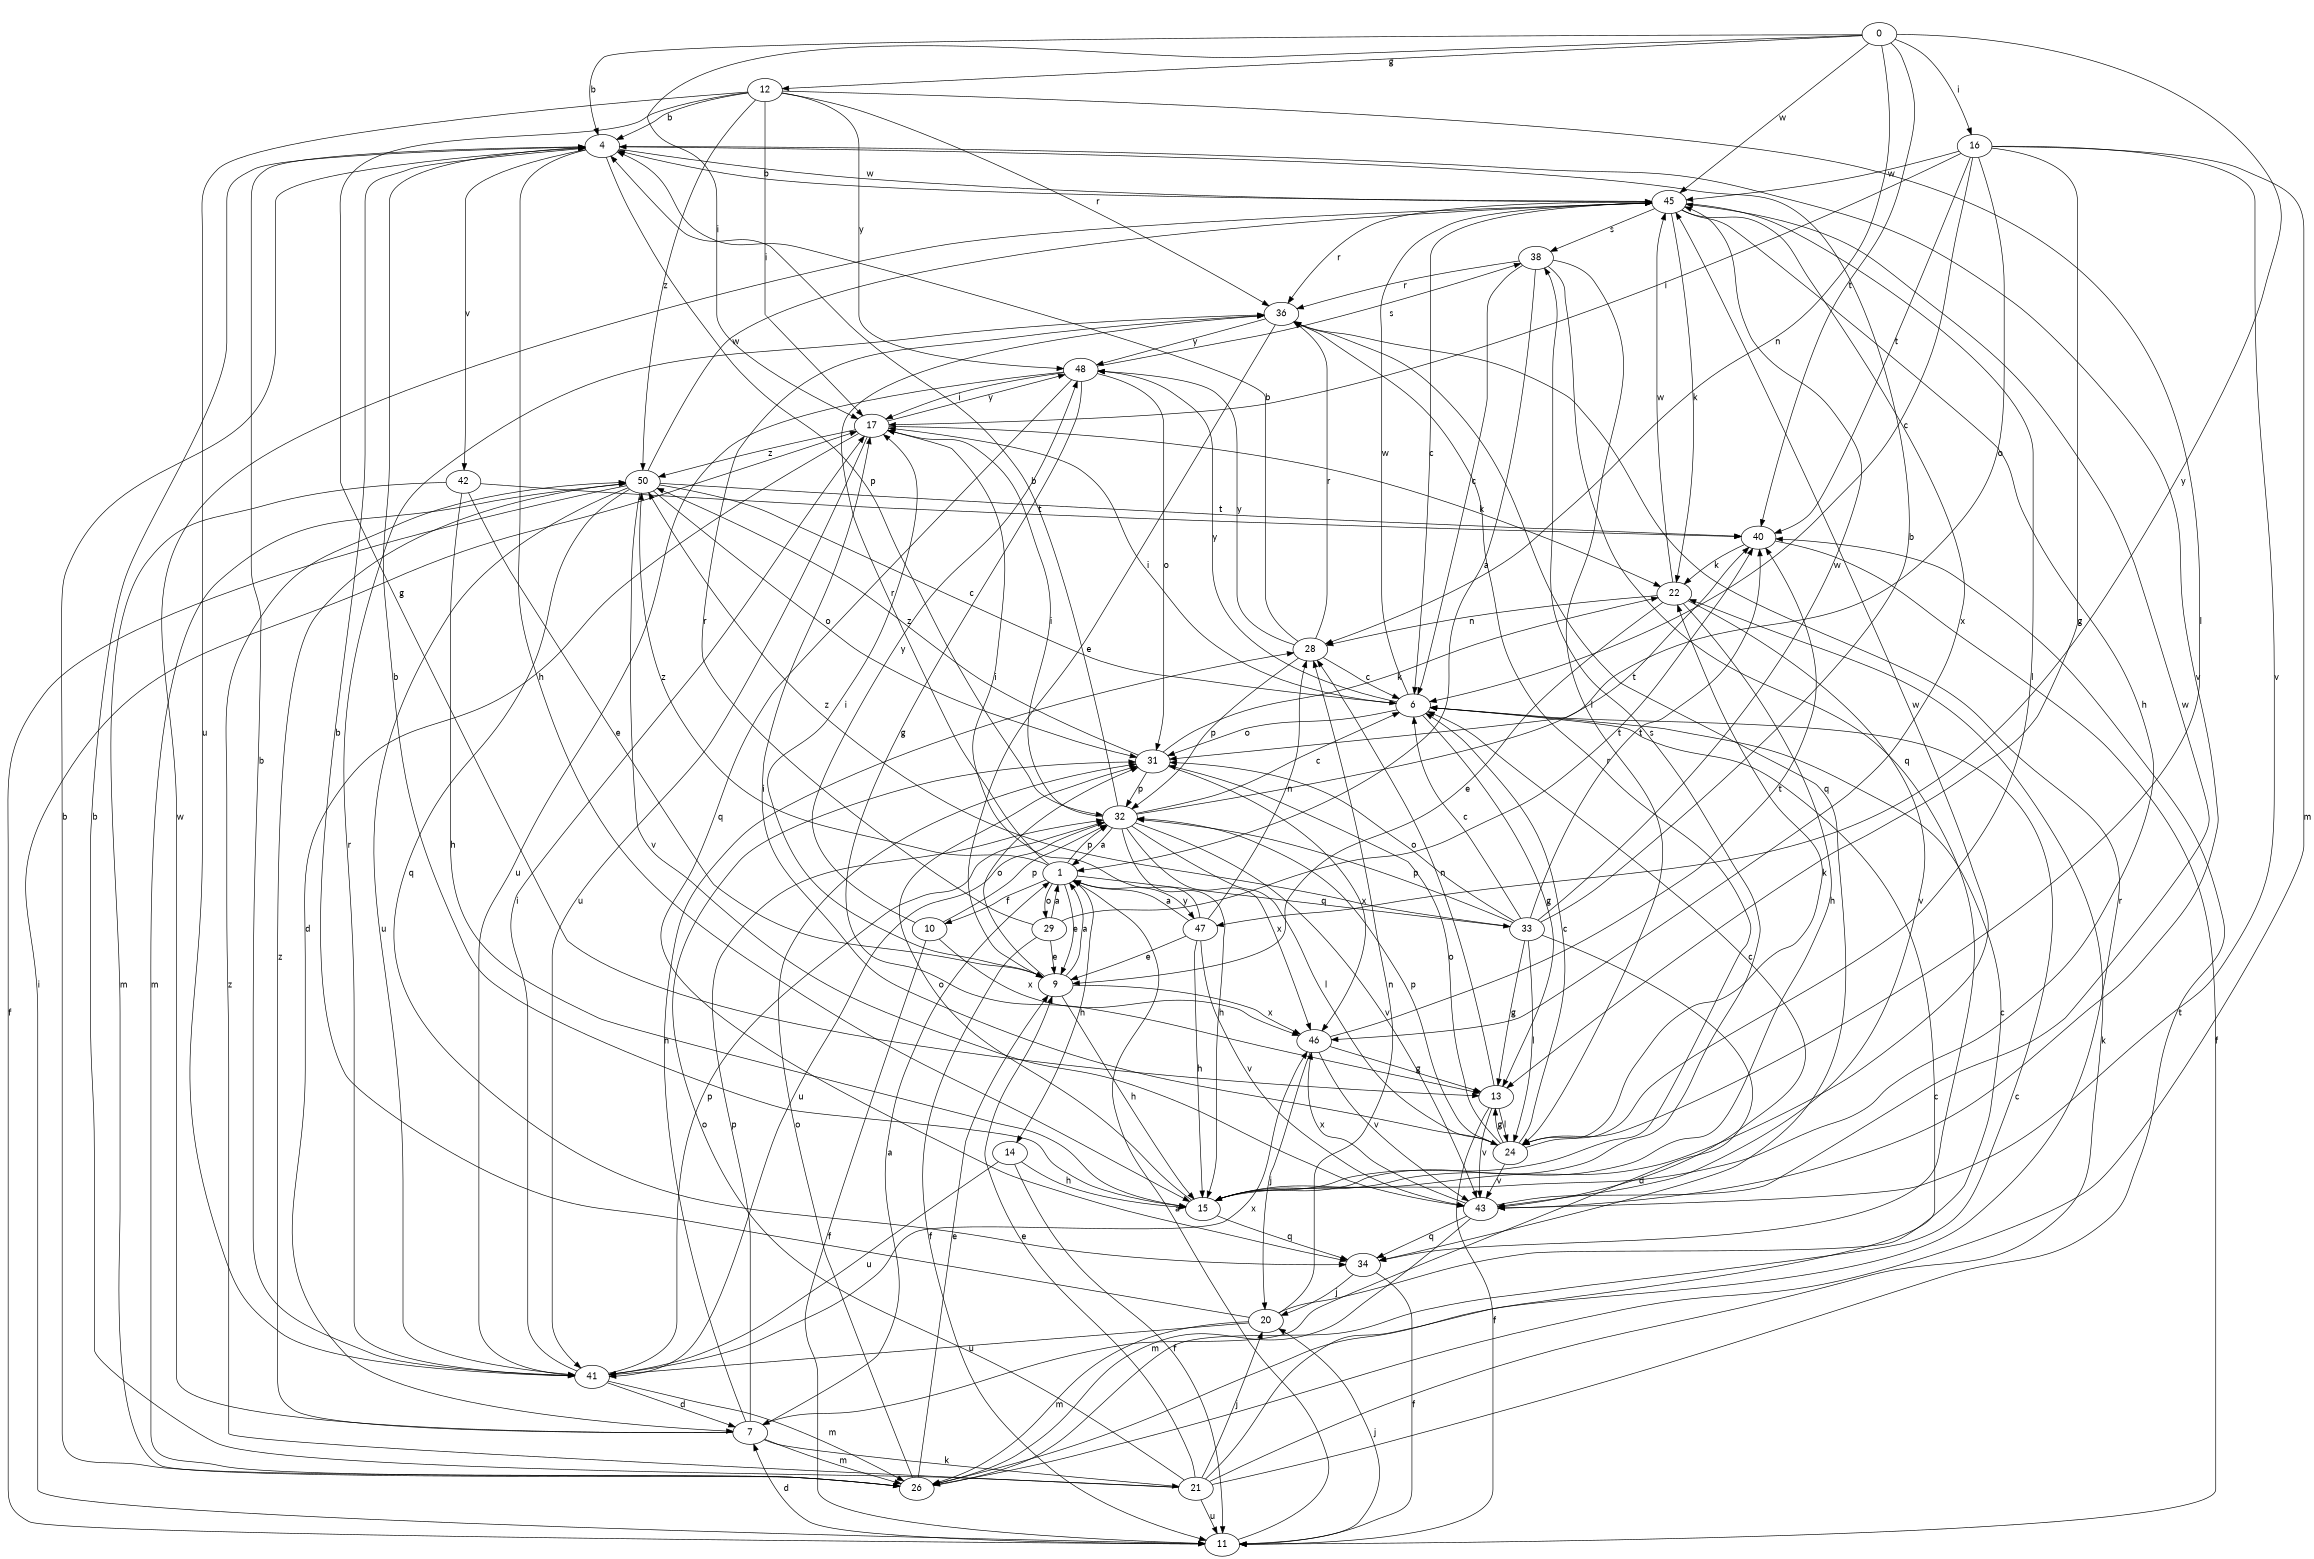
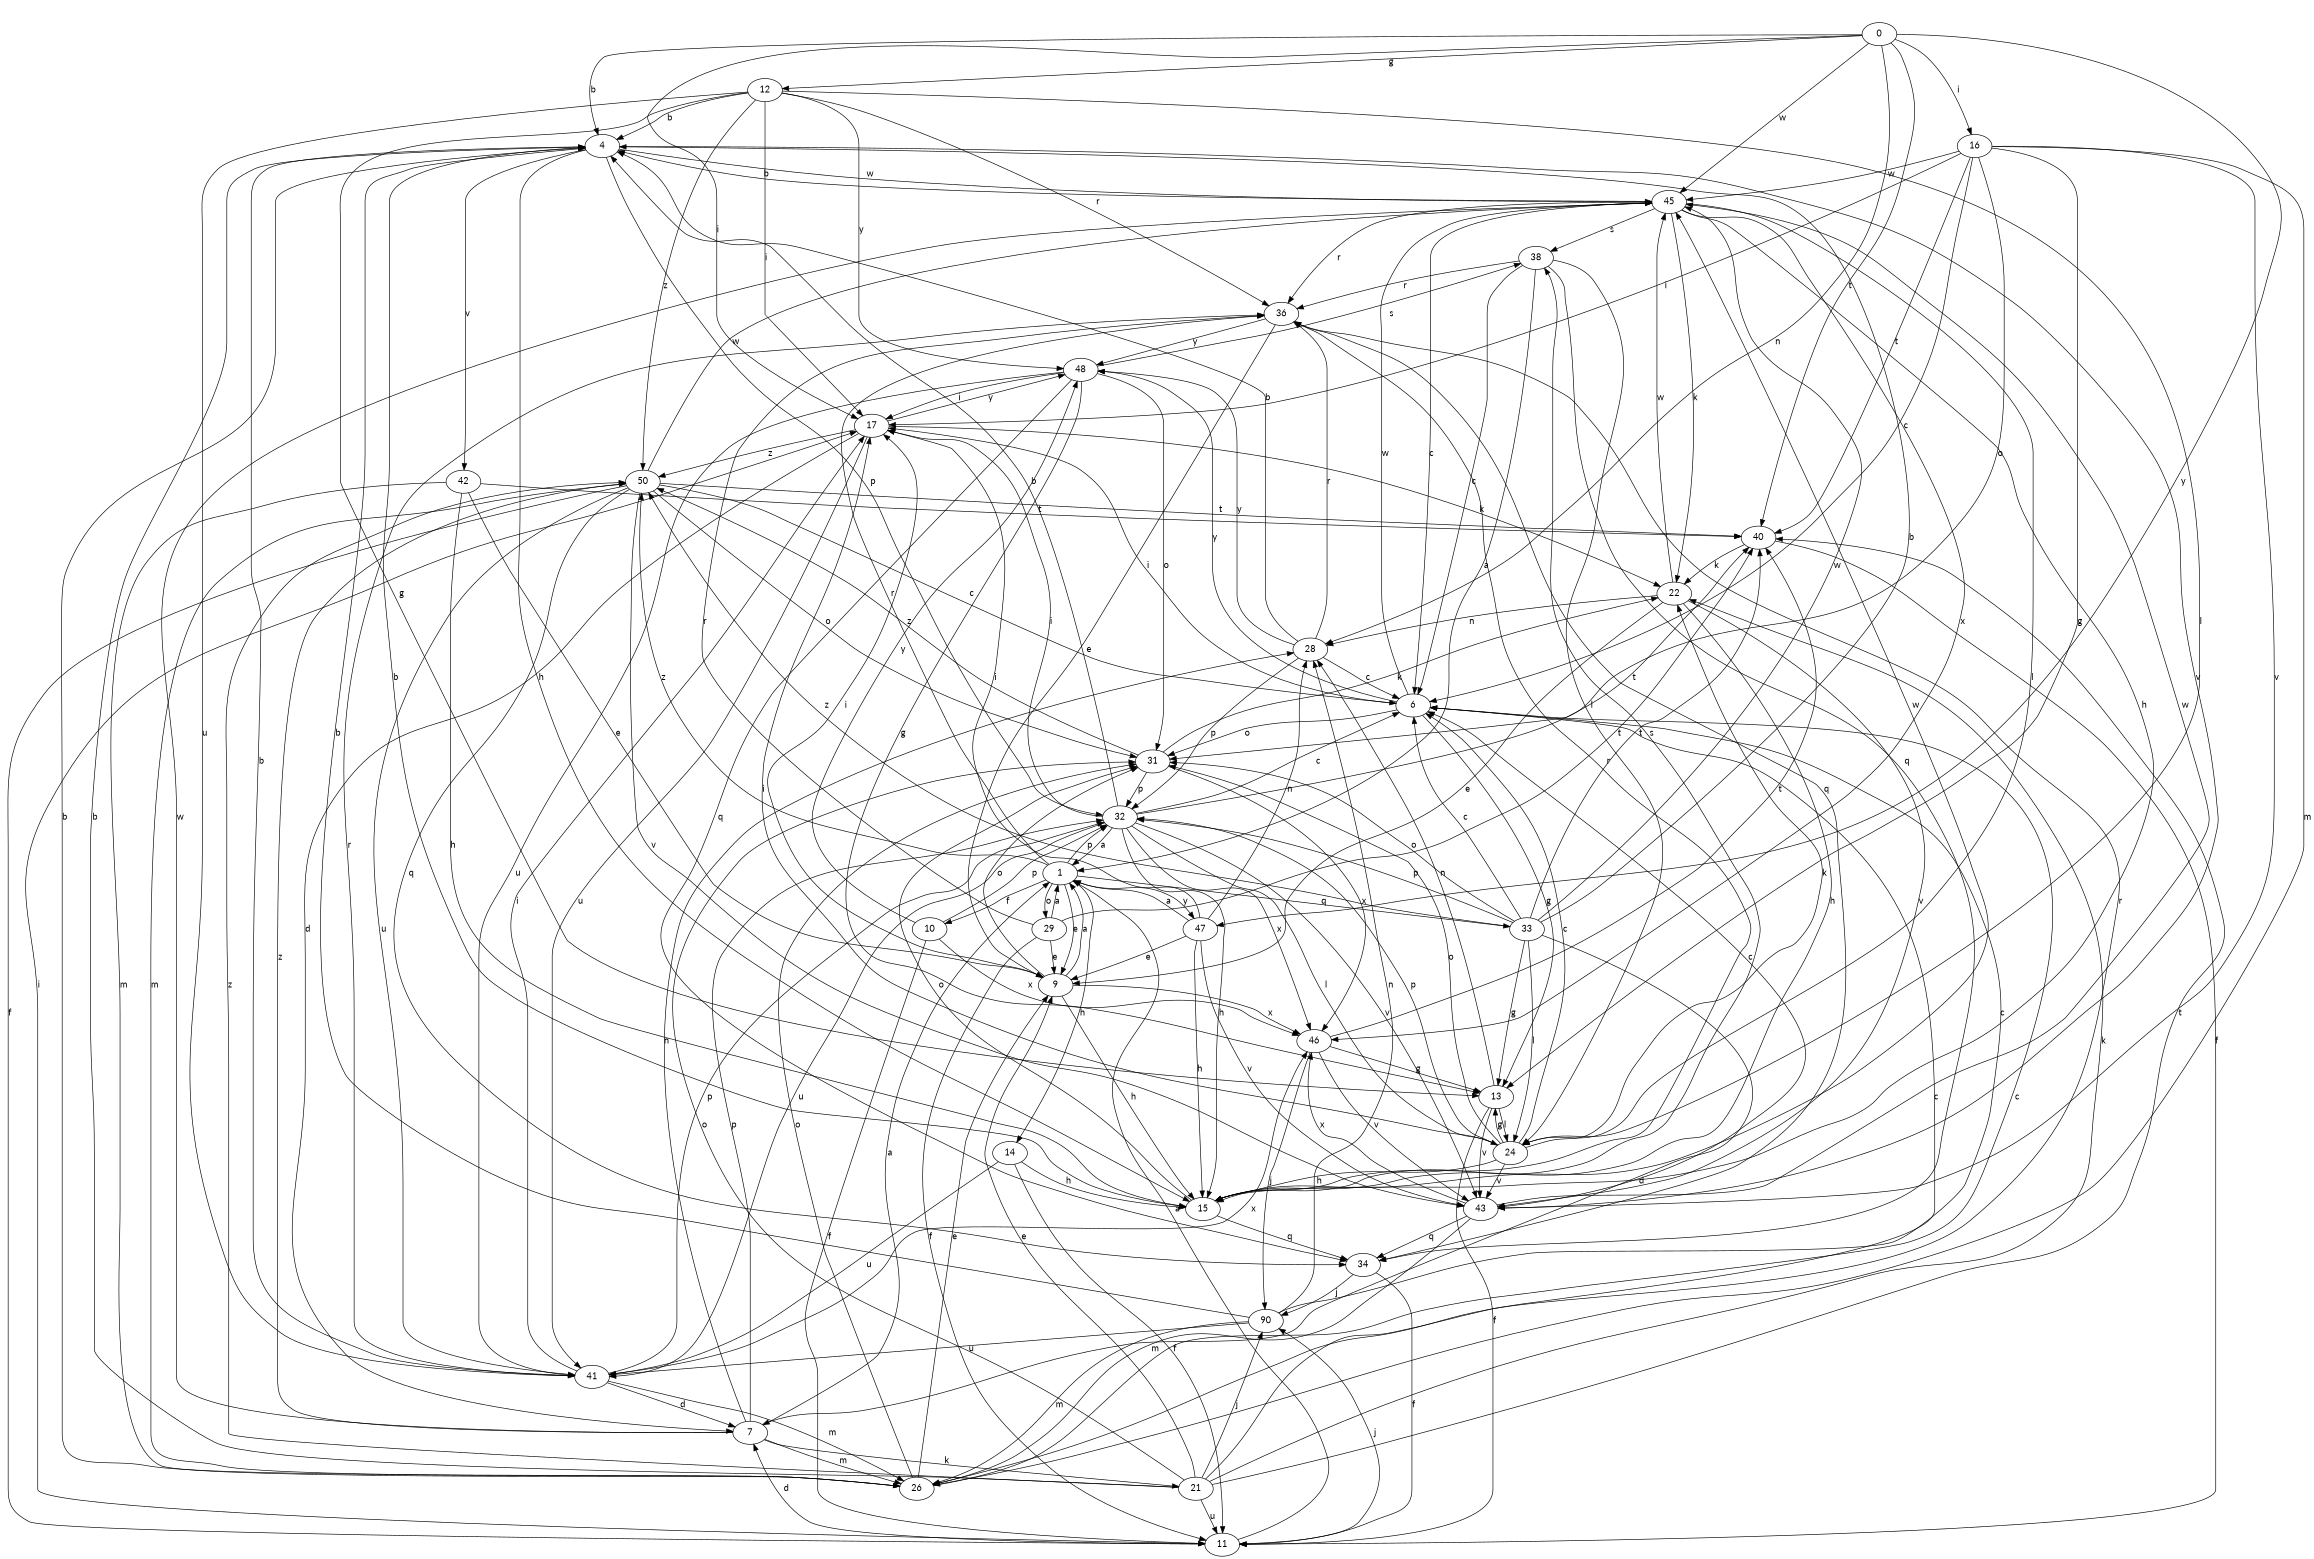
none -> (1352, 1173)
(1266, 1321) -> (1266, 1321)
